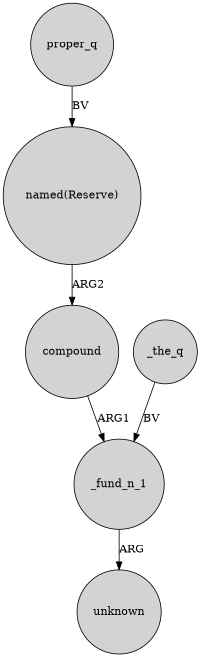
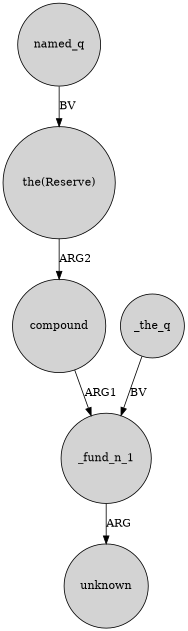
(72, 45) -> (59, 45)
(72, 196) -> (59, 183)
